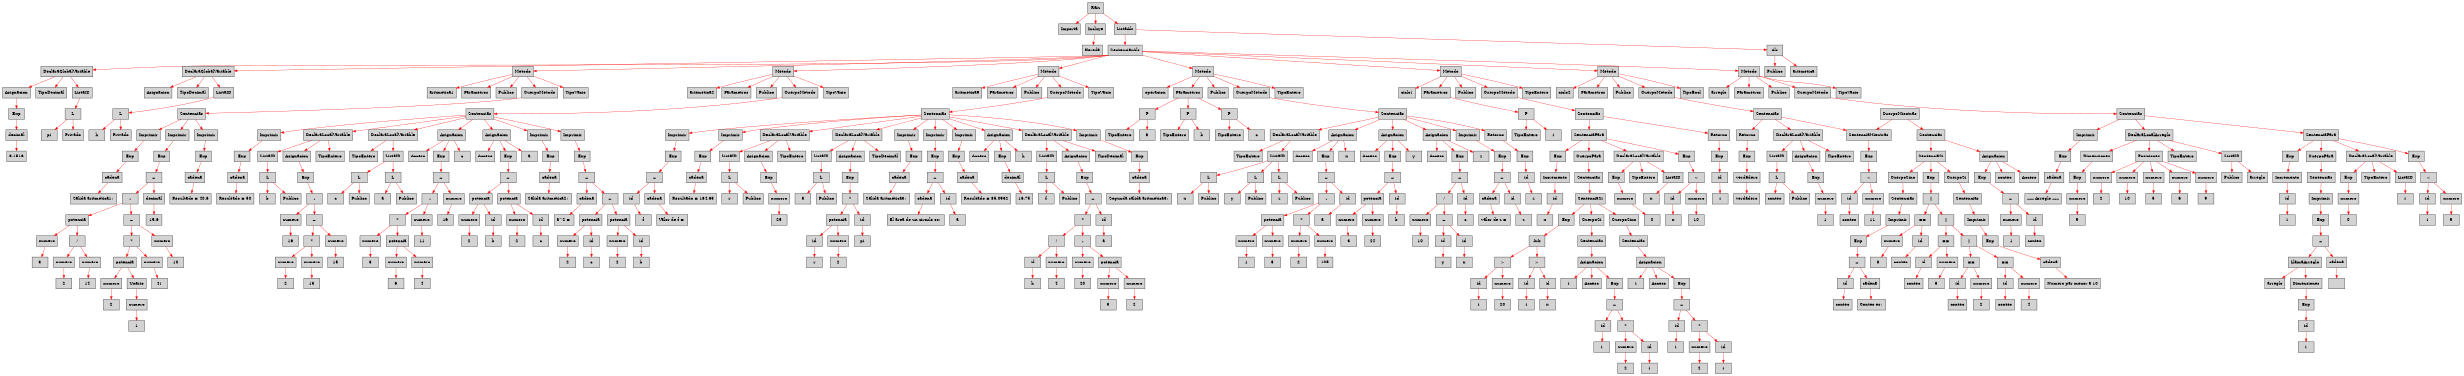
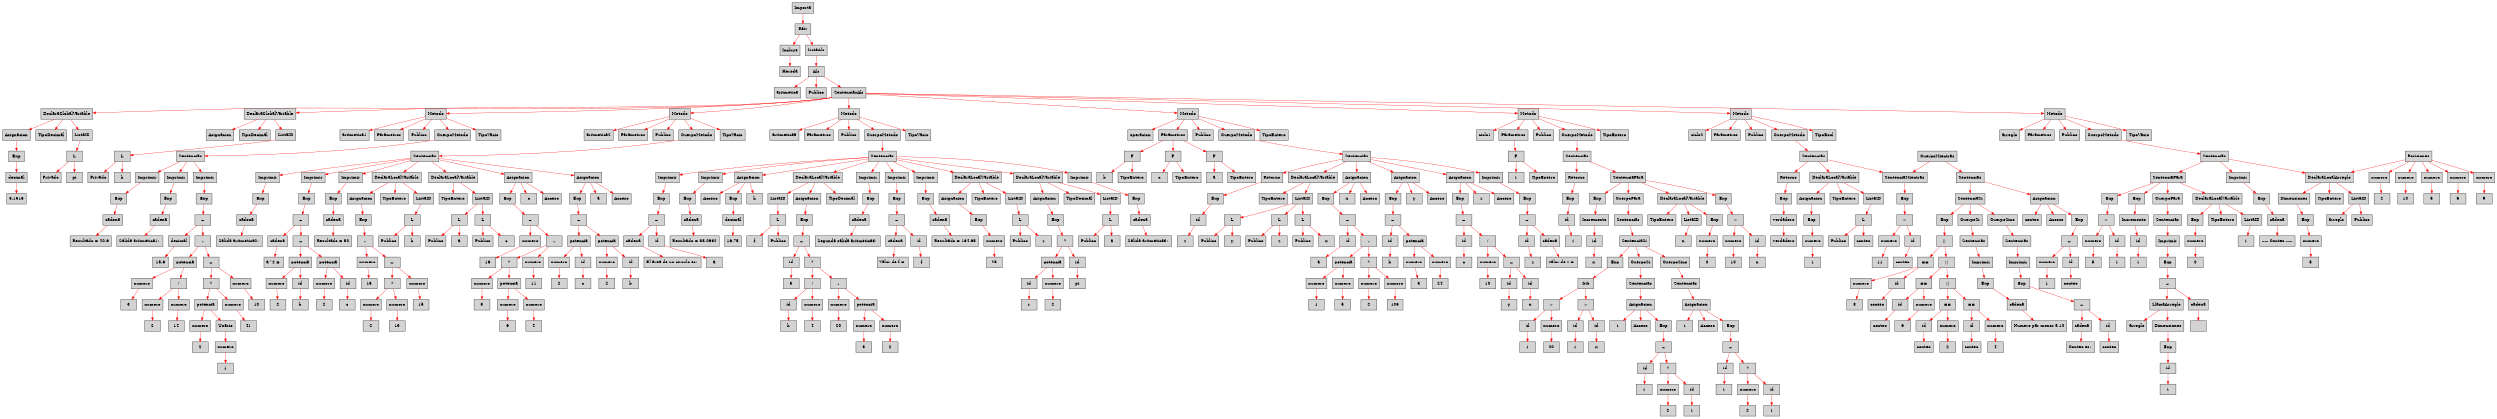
(1084, 18) -> (803, 17)
(1125, 38) -> (831, 81)
(2149, 144) -> (2380, 166)
(2043, 199) -> (2277, 241)
